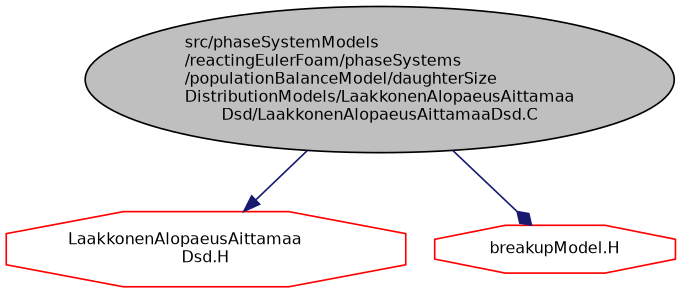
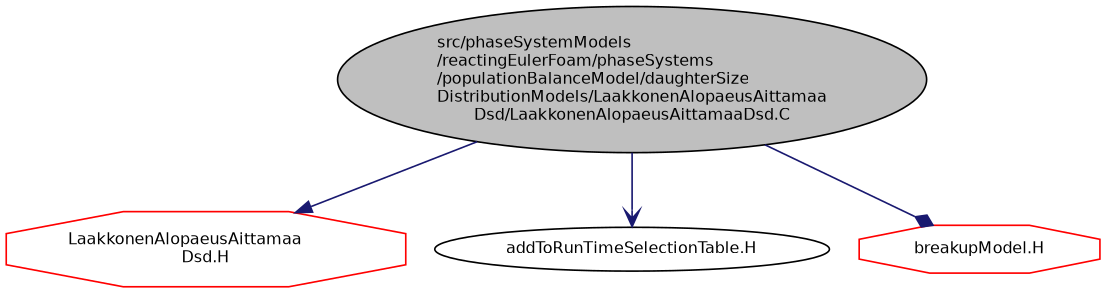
none -> (632, 249)
